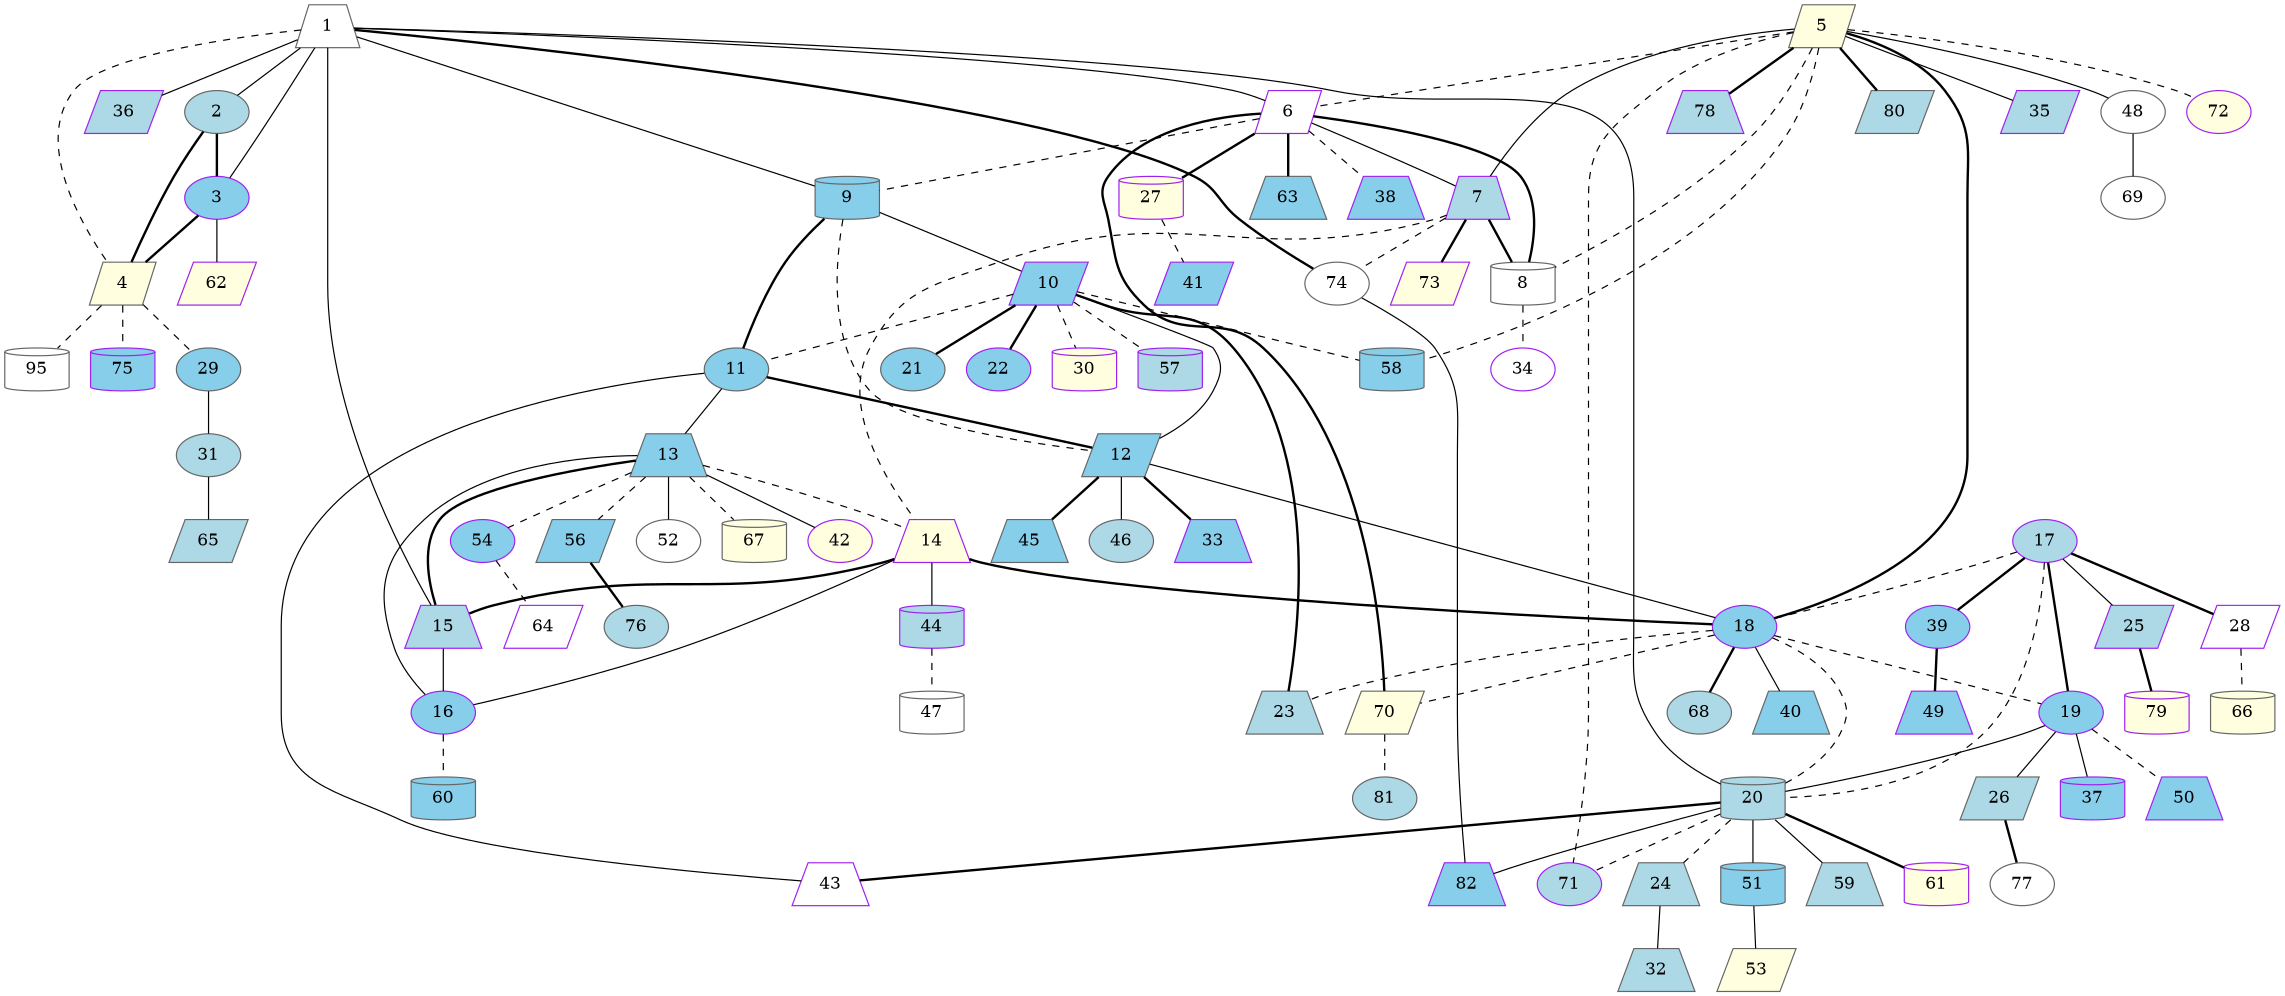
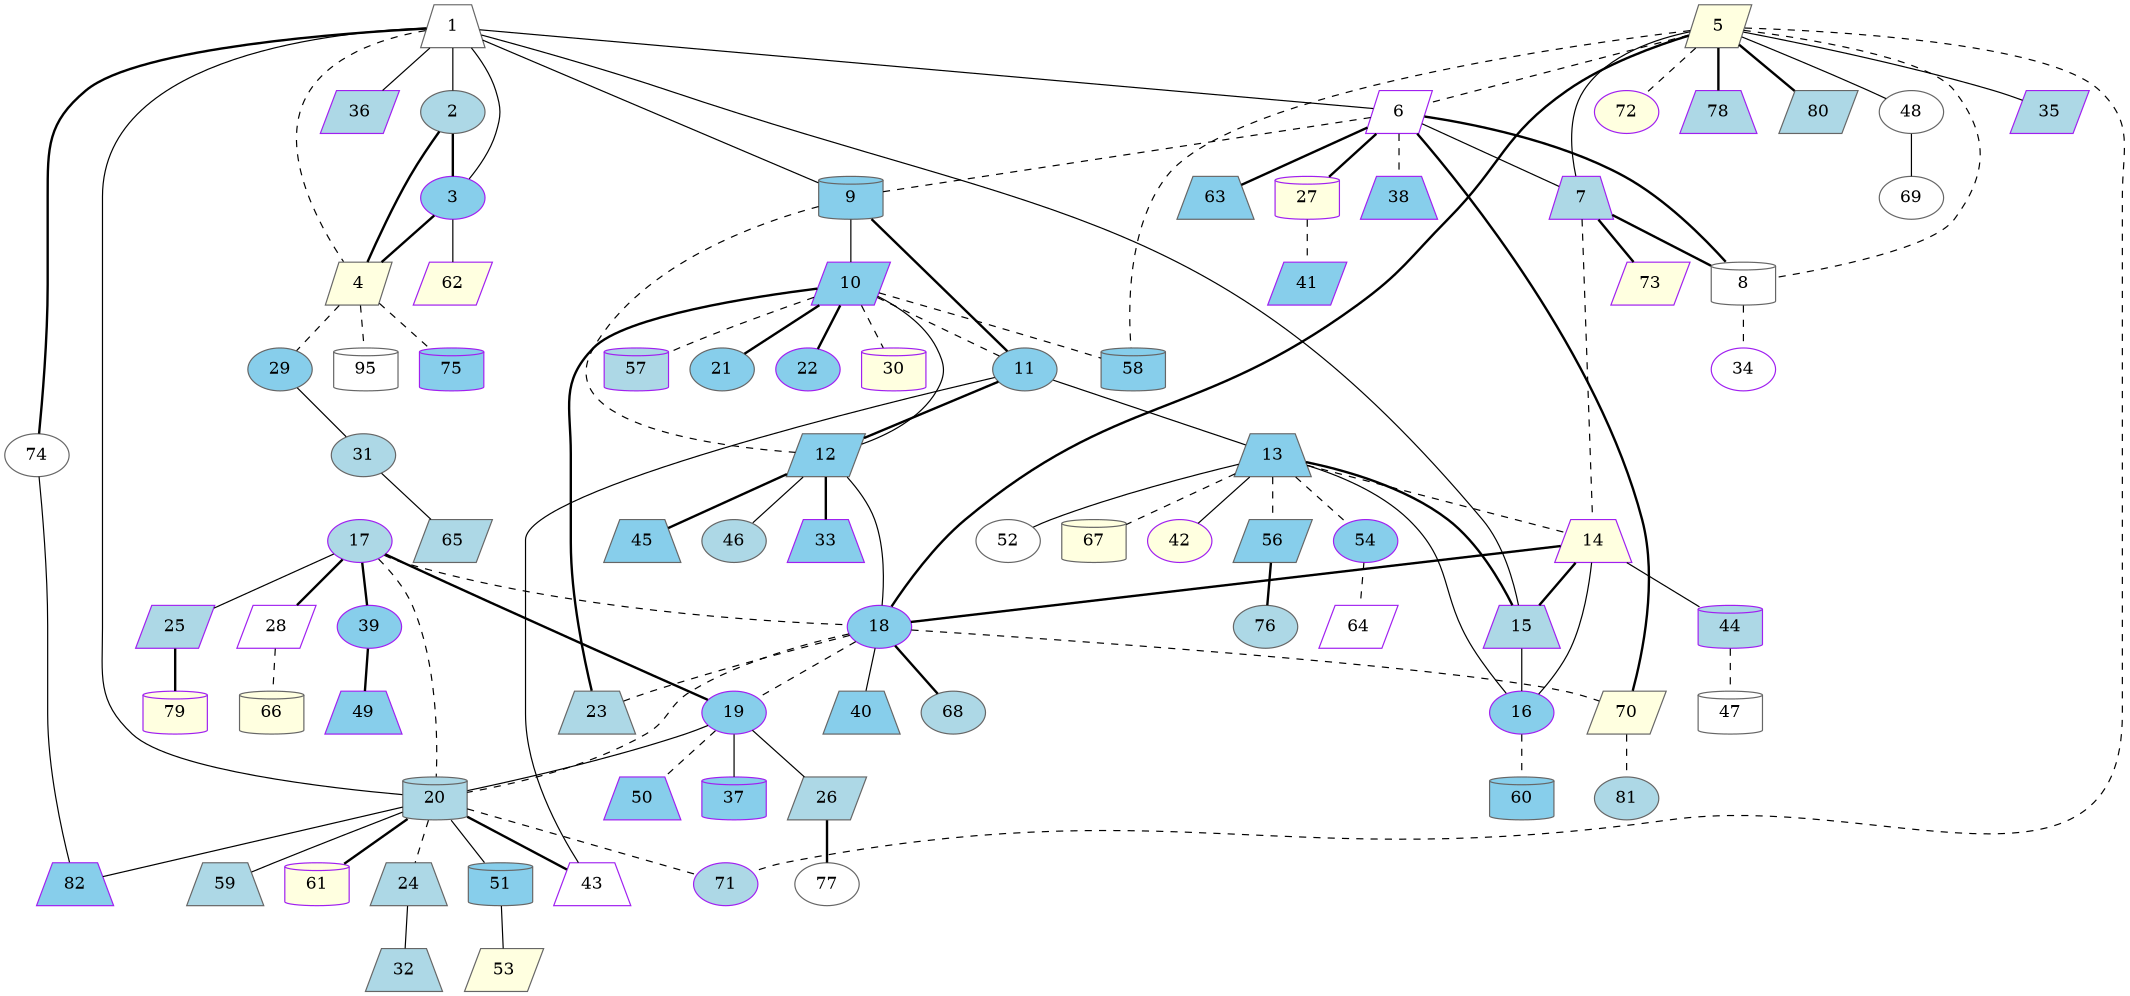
(1403, 243) -> none
